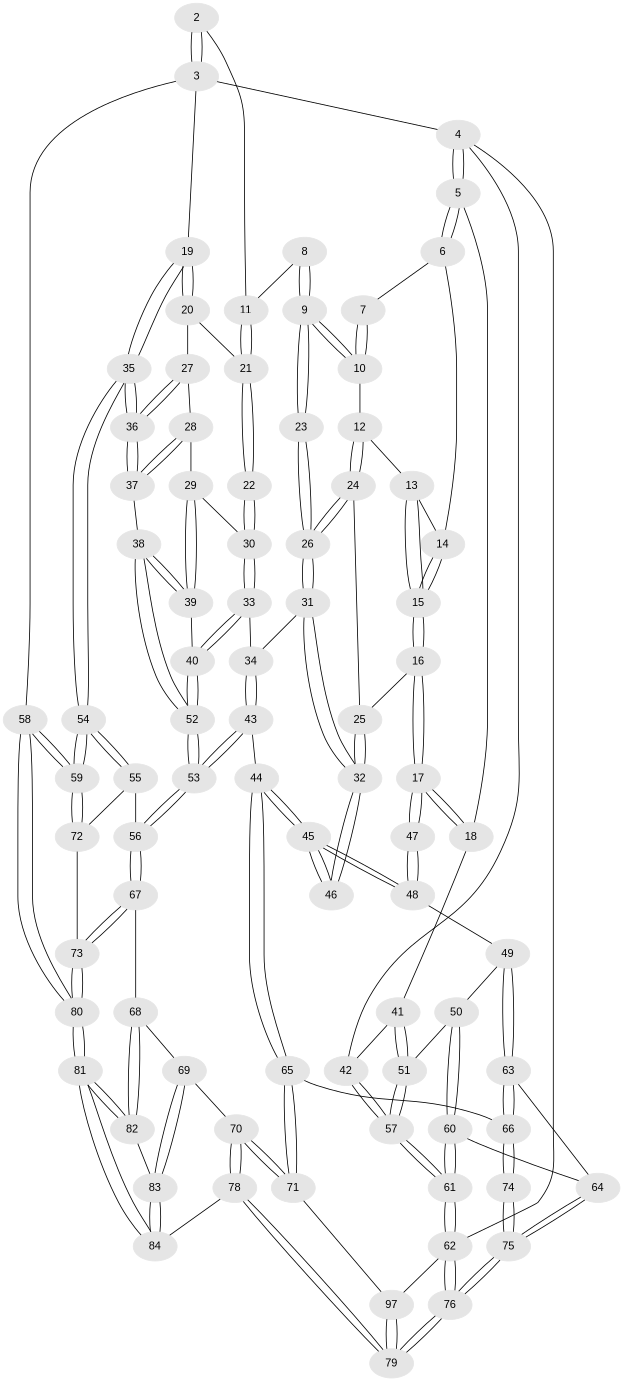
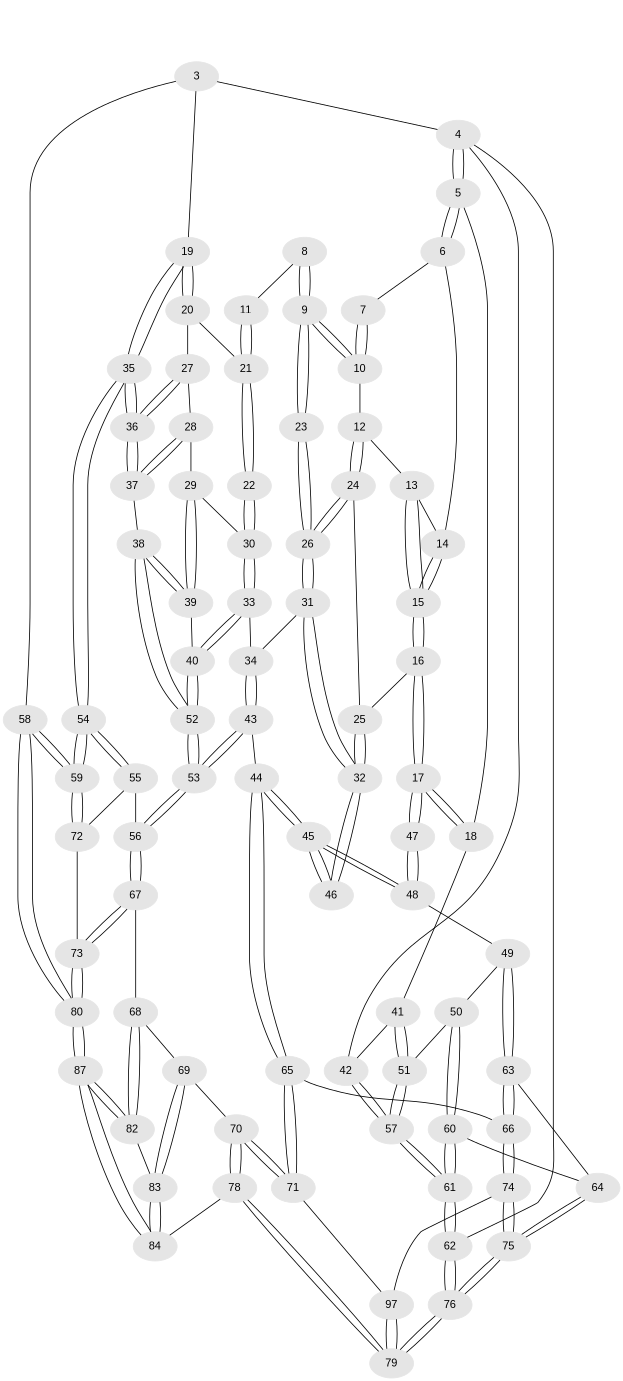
(197, 18) -> none
(80, 1071) -> (80, 1071)
(421, 1276) -> (427, 1228)
